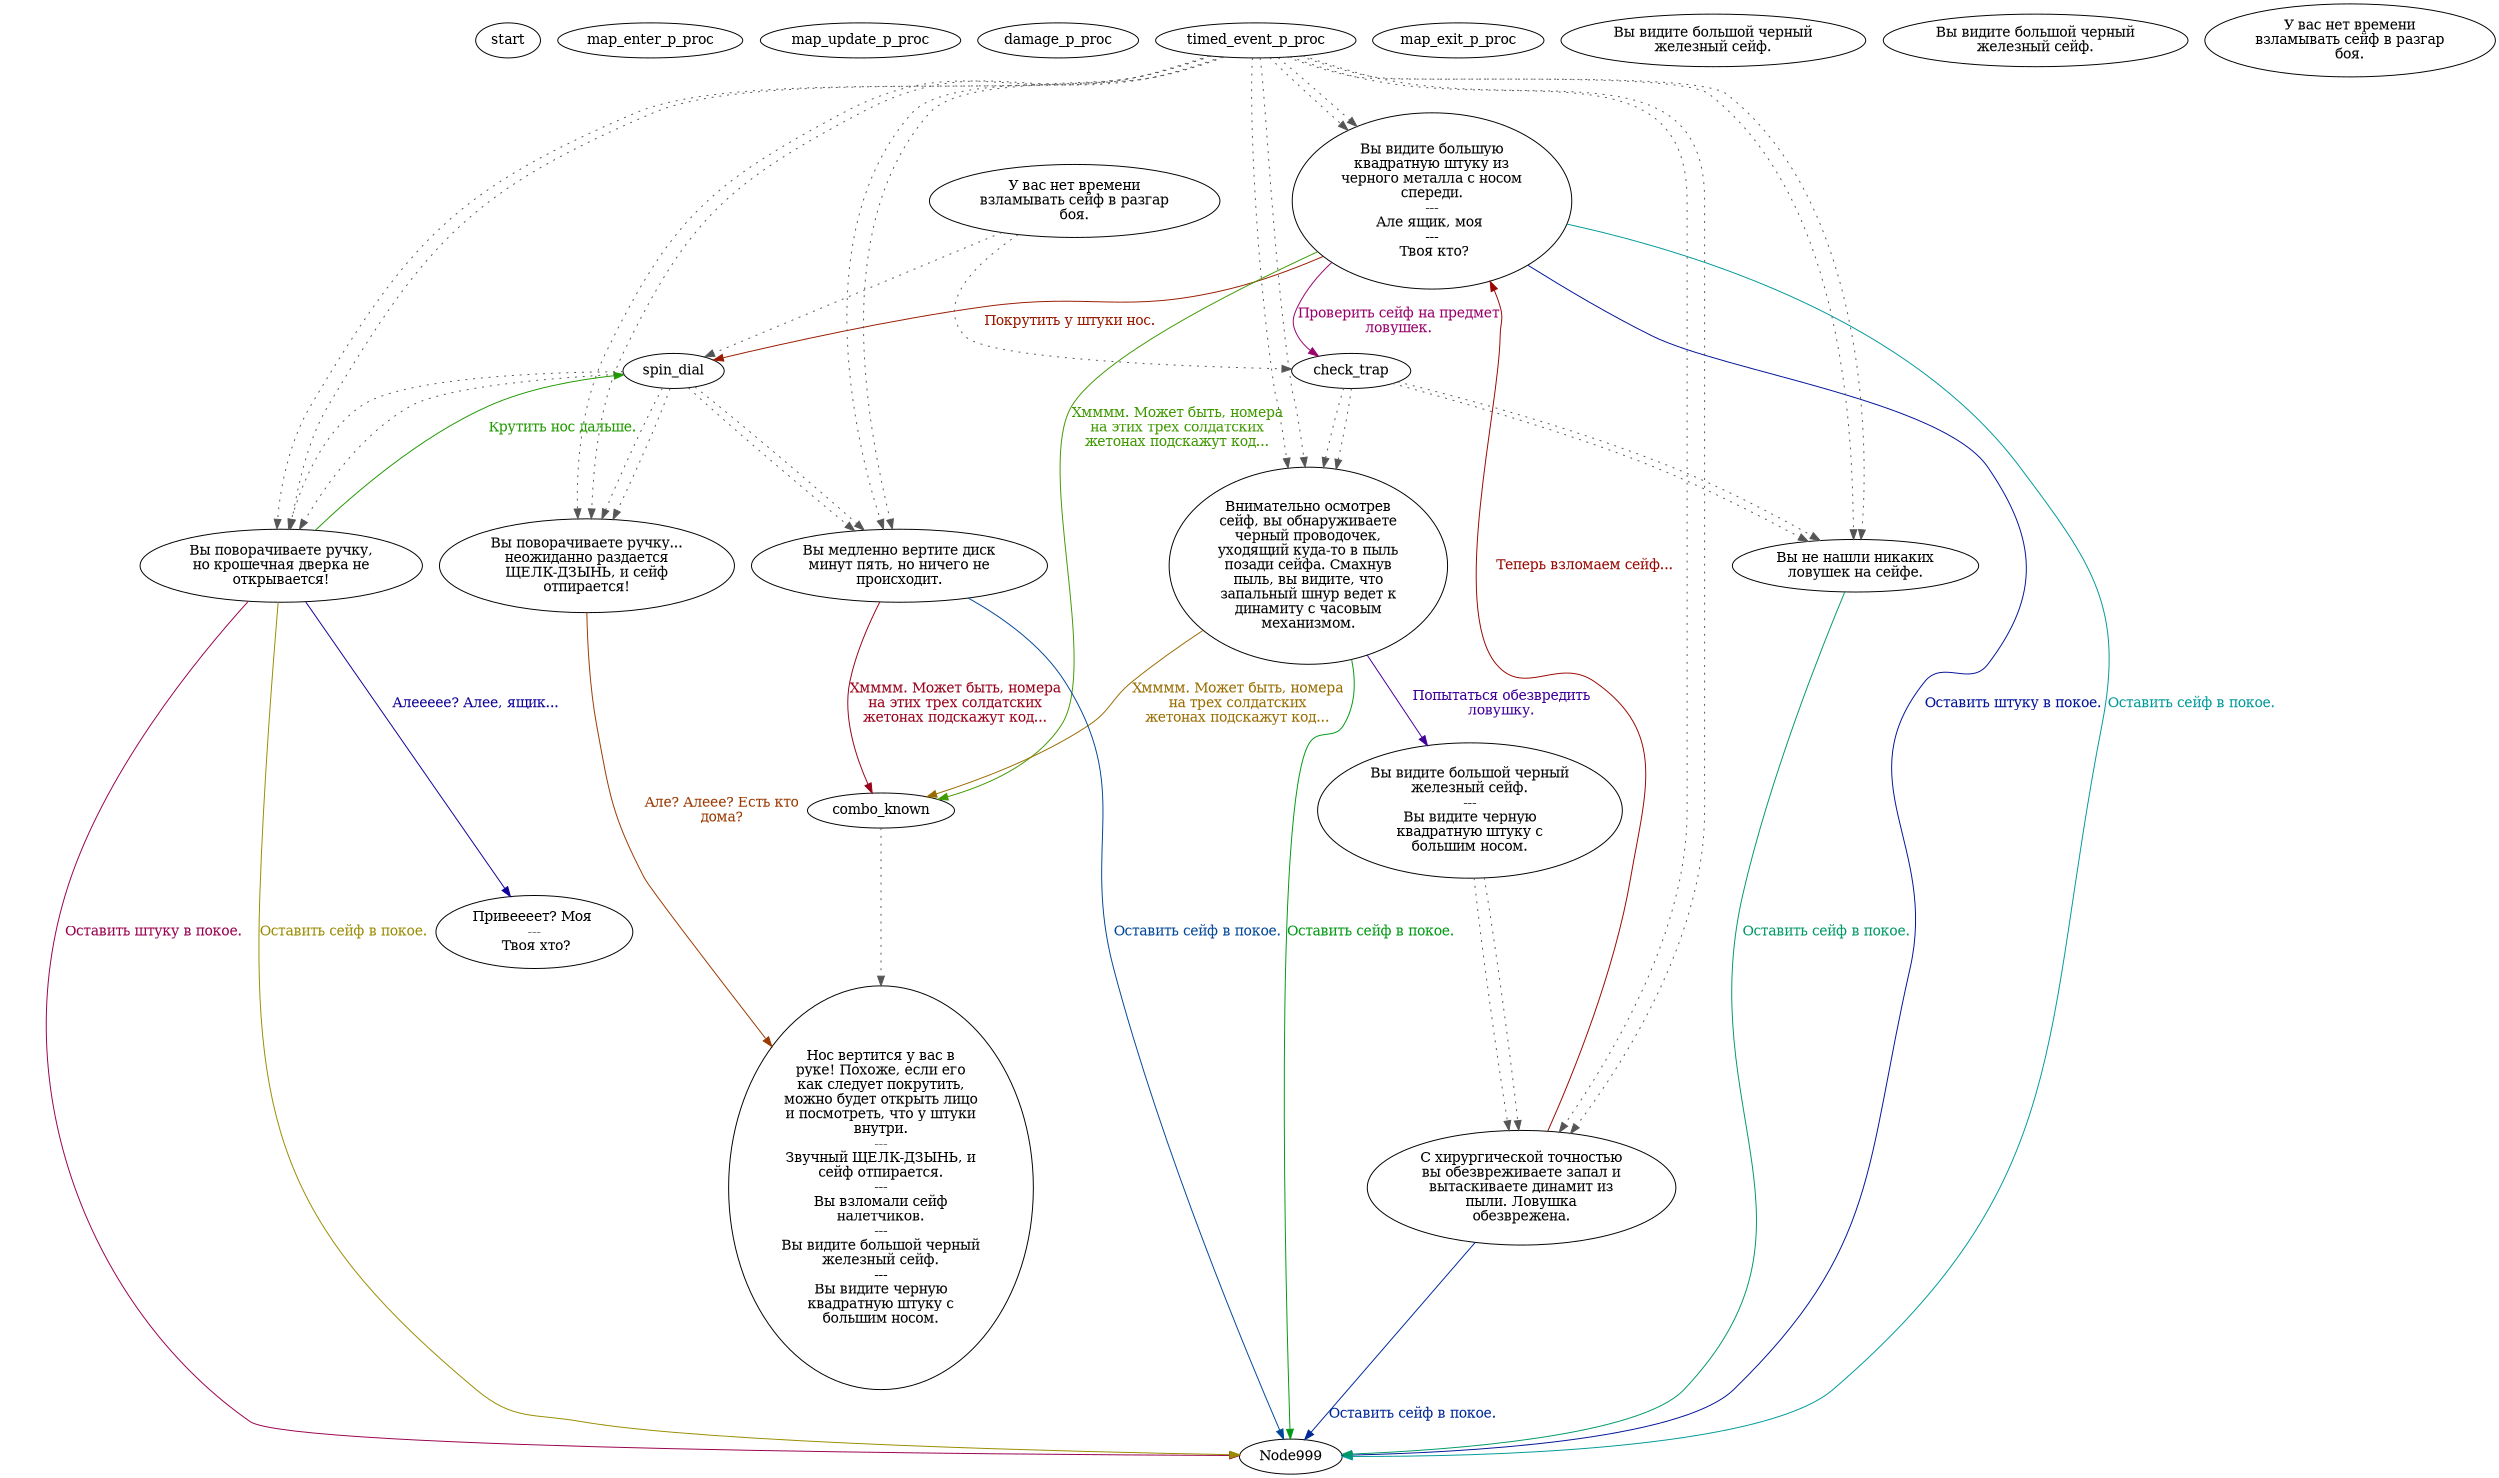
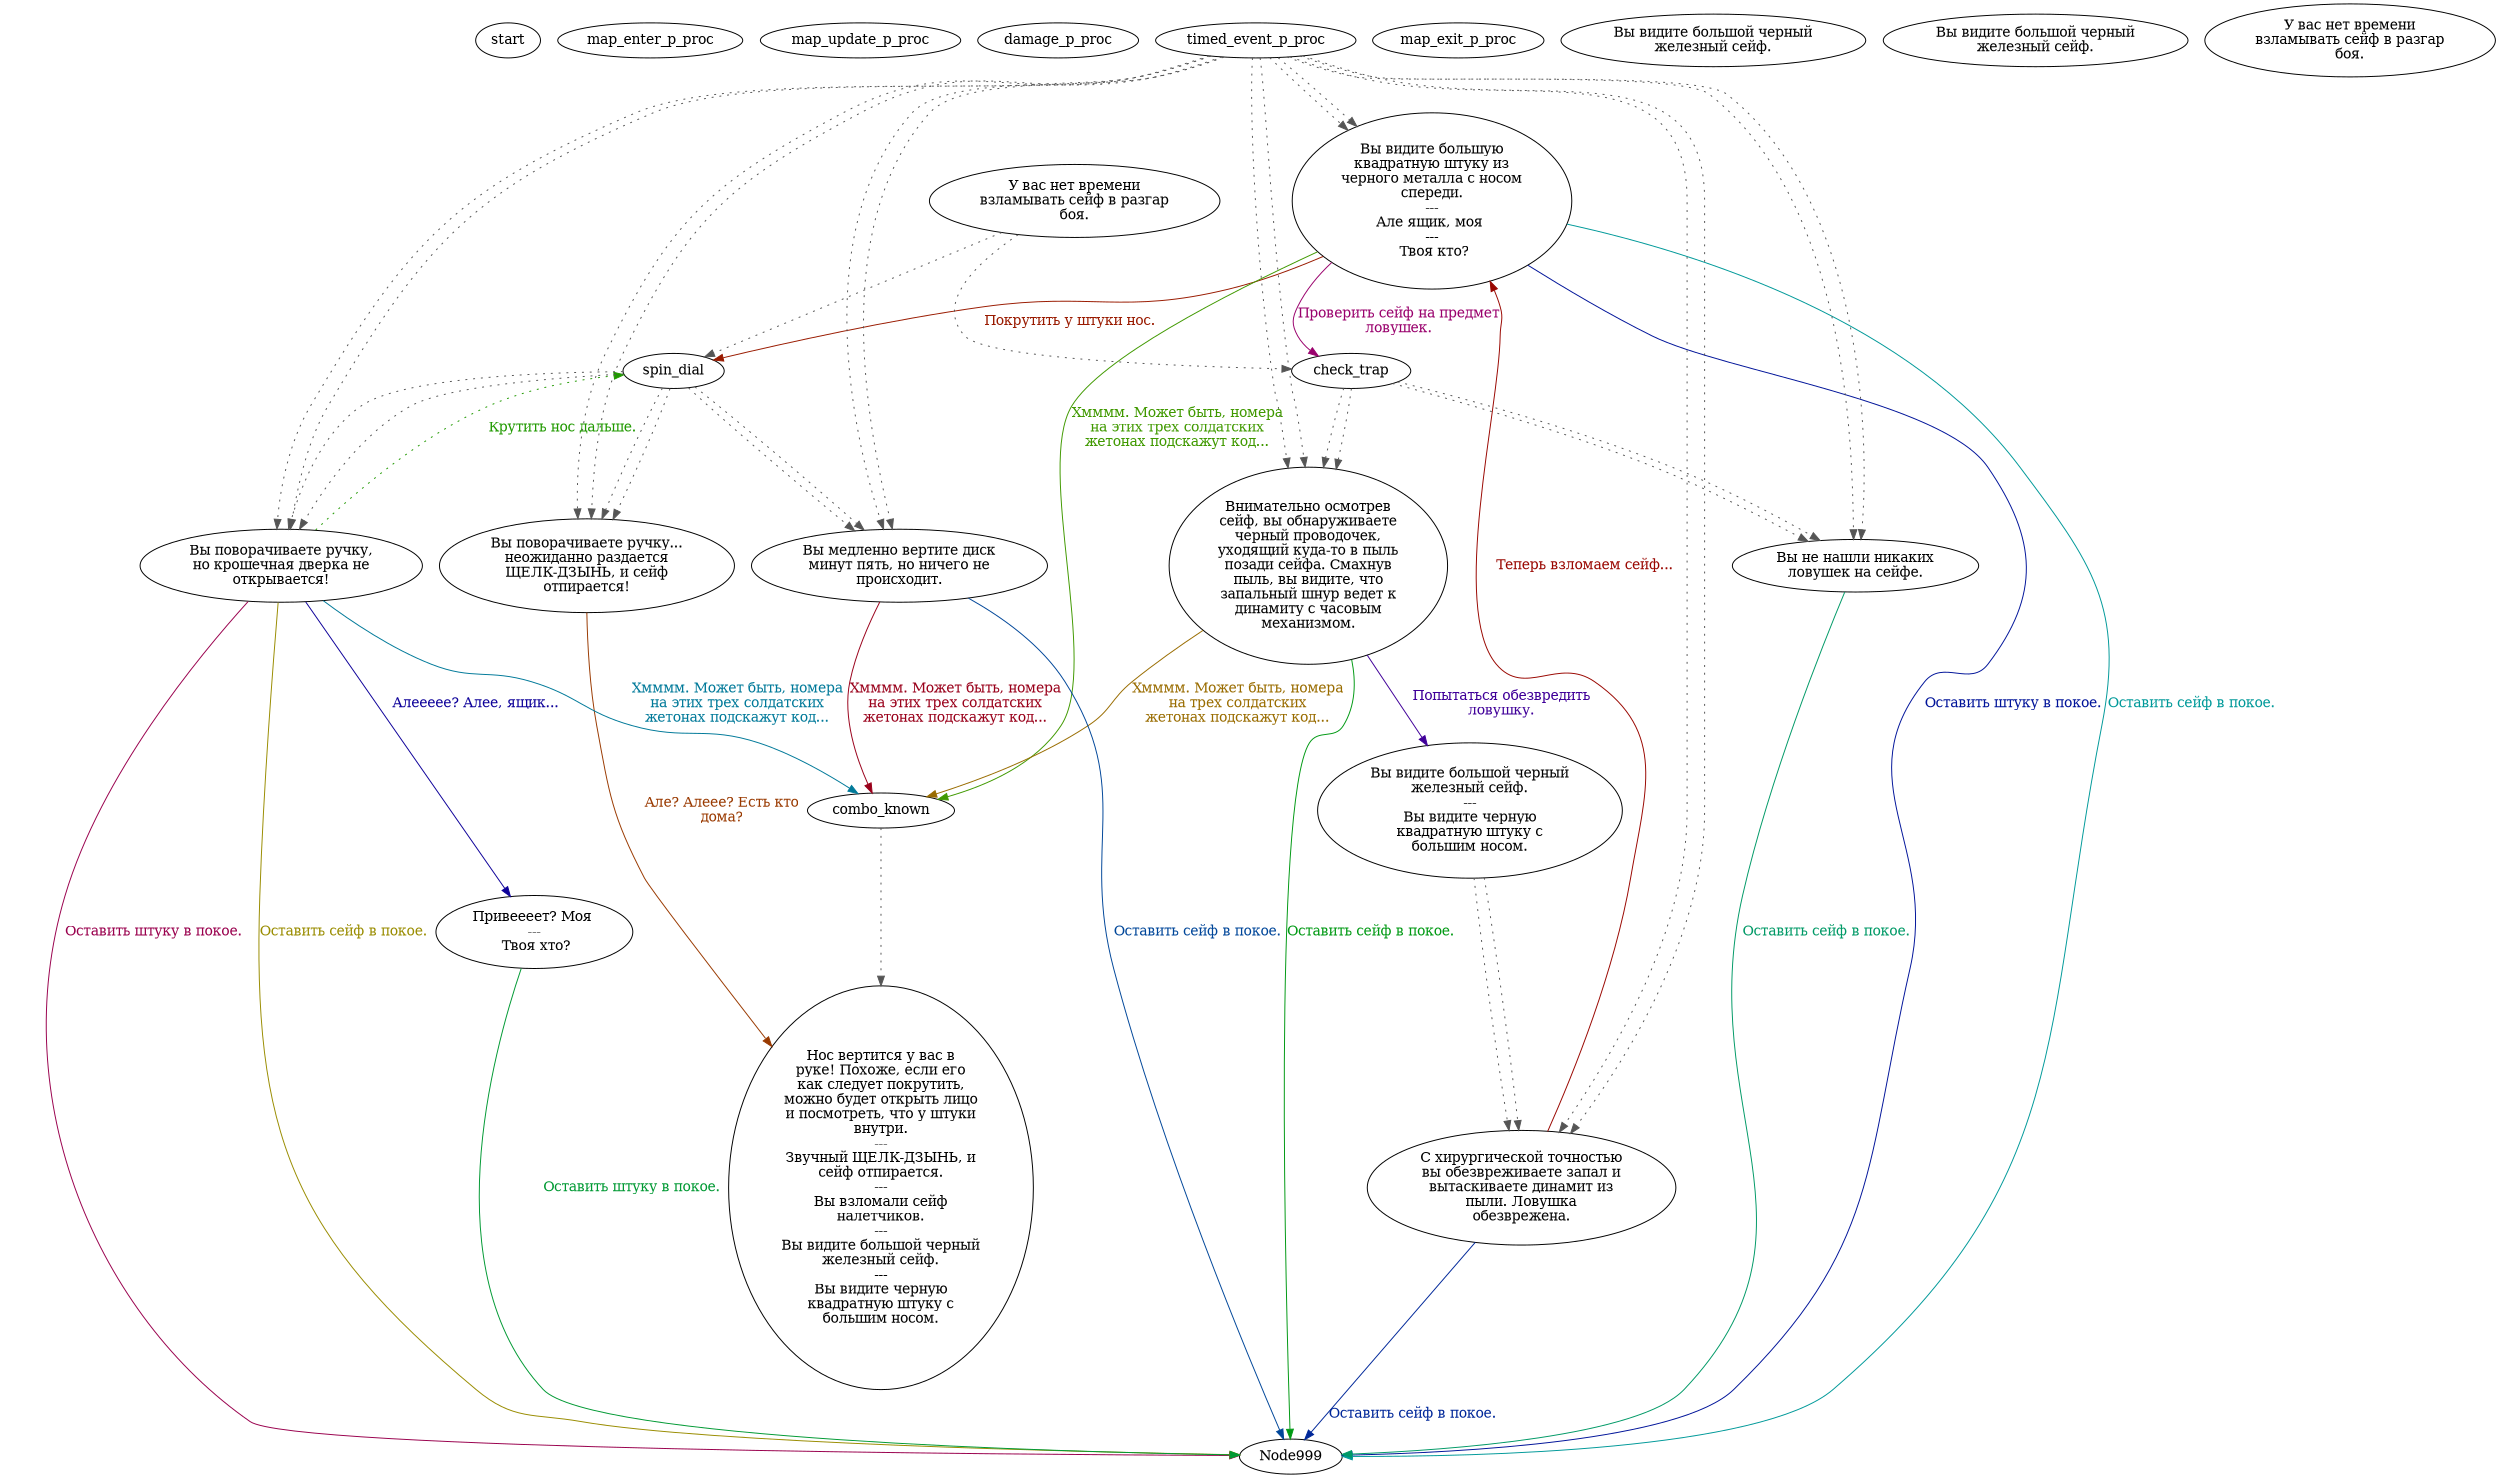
(451, 425) -> (451, 425)
none -> (583, 705)
none -> (664, 1422)
